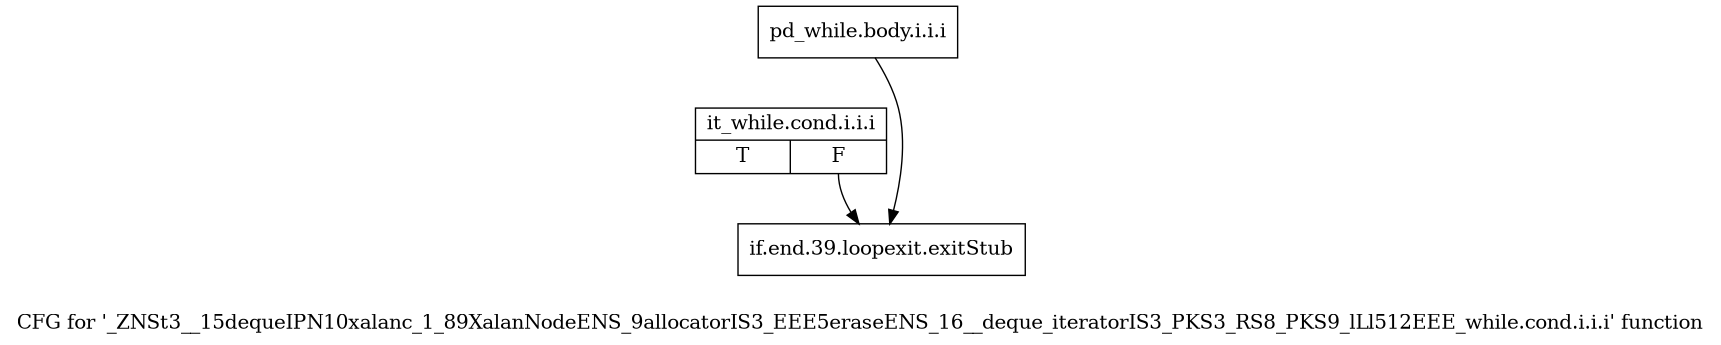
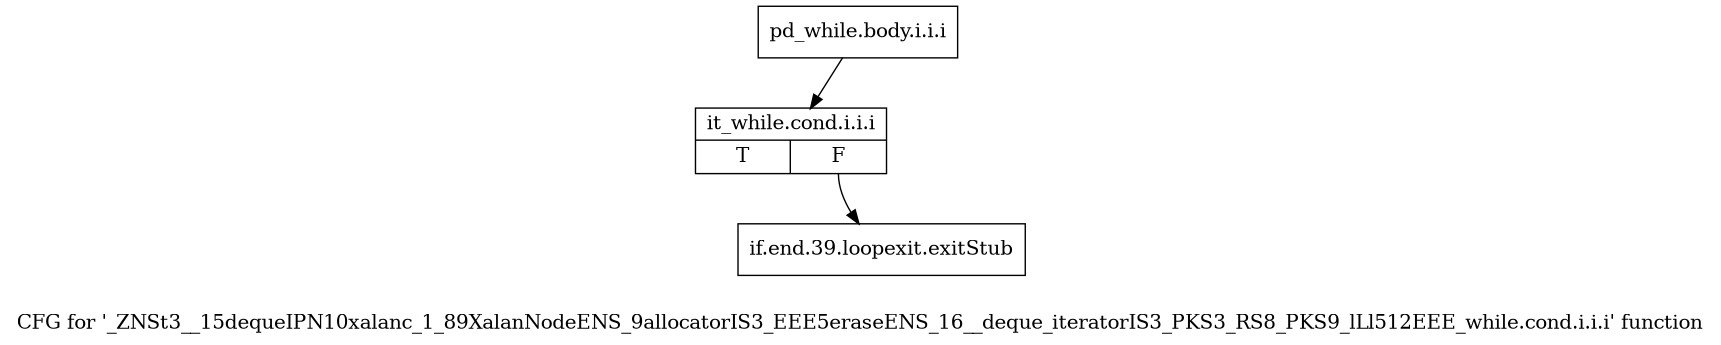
(902, 132) -> (830, 77)
